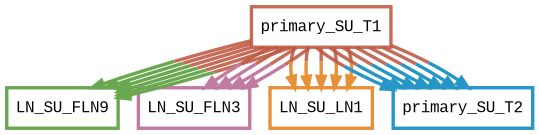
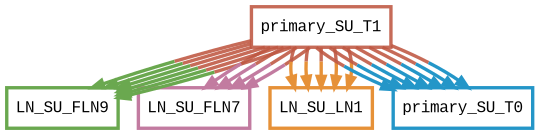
(194, 108) -> (194, 108)
(463, 108) -> (463, 108)
